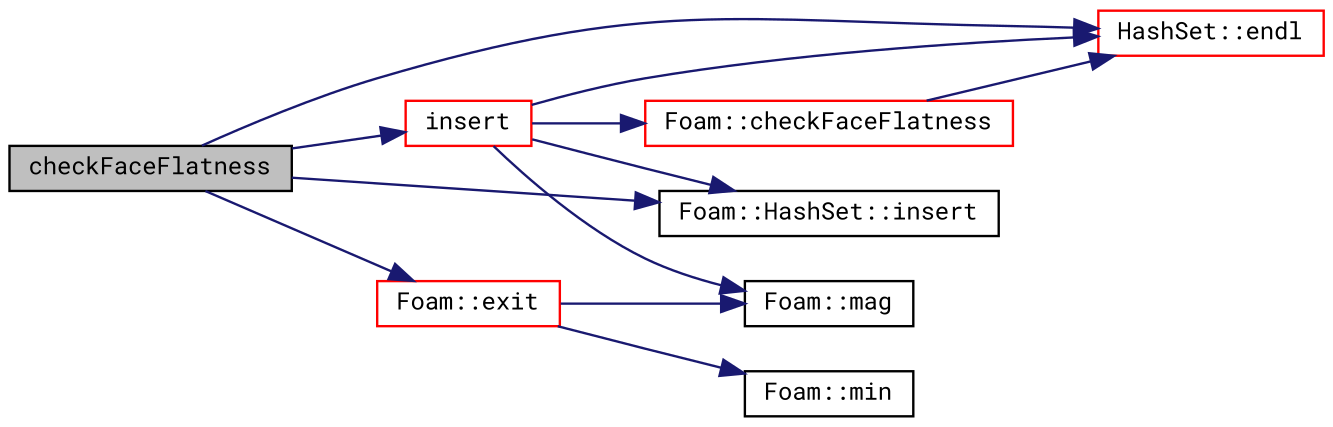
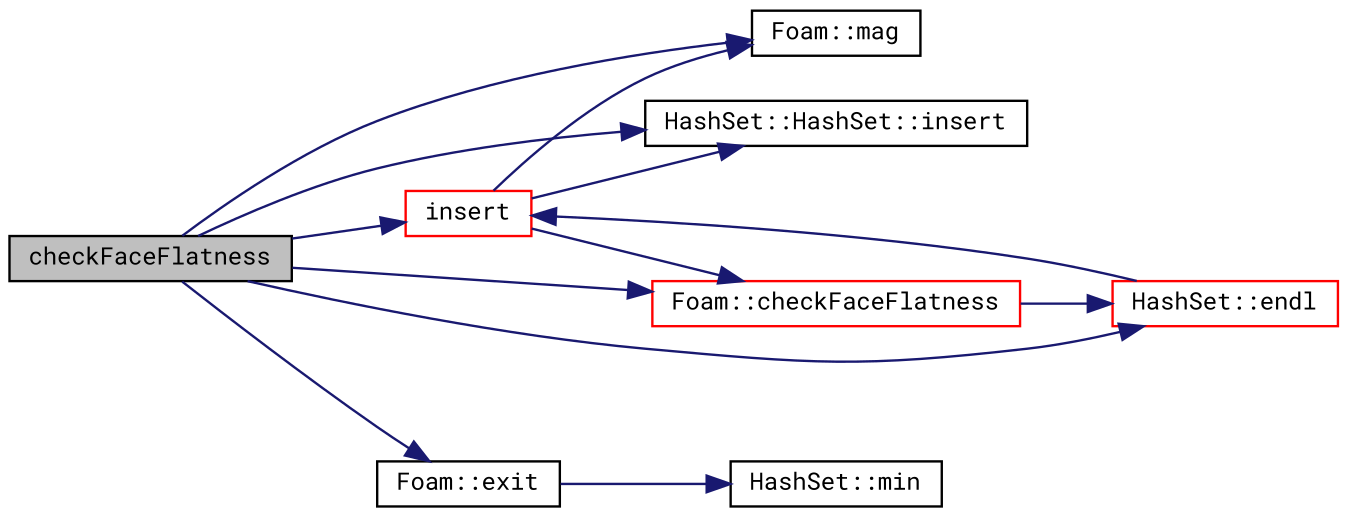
(801, 58) -> (848, 237)
(829, 214) -> (836, 123)
none -> (460, 279)
(469, 304) -> (469, 484)
(641, 304) -> (440, 100)
(829, 394) -> (836, 484)
